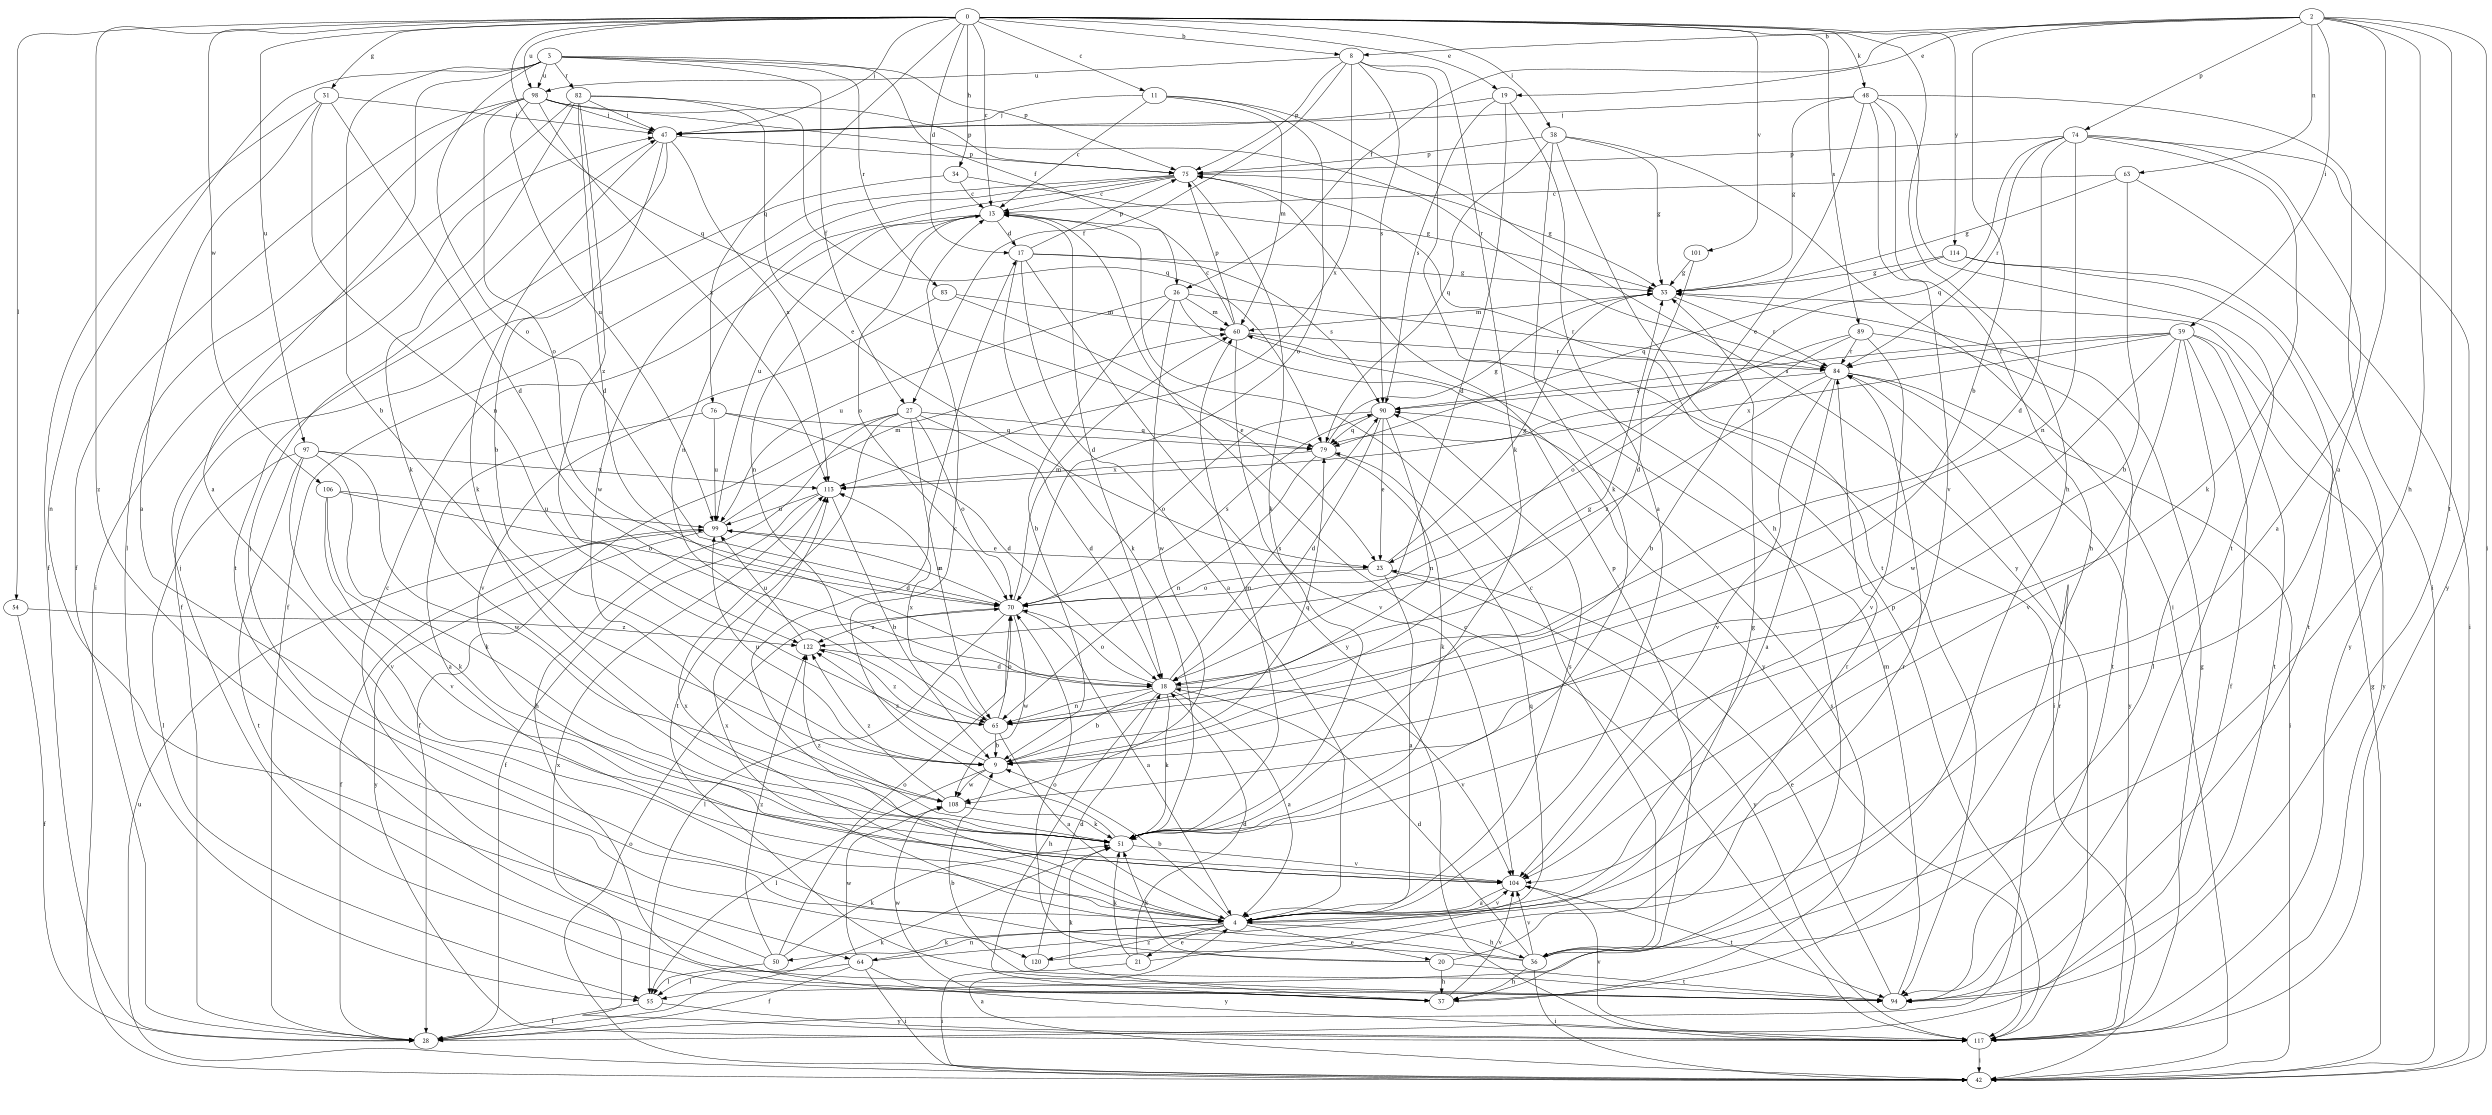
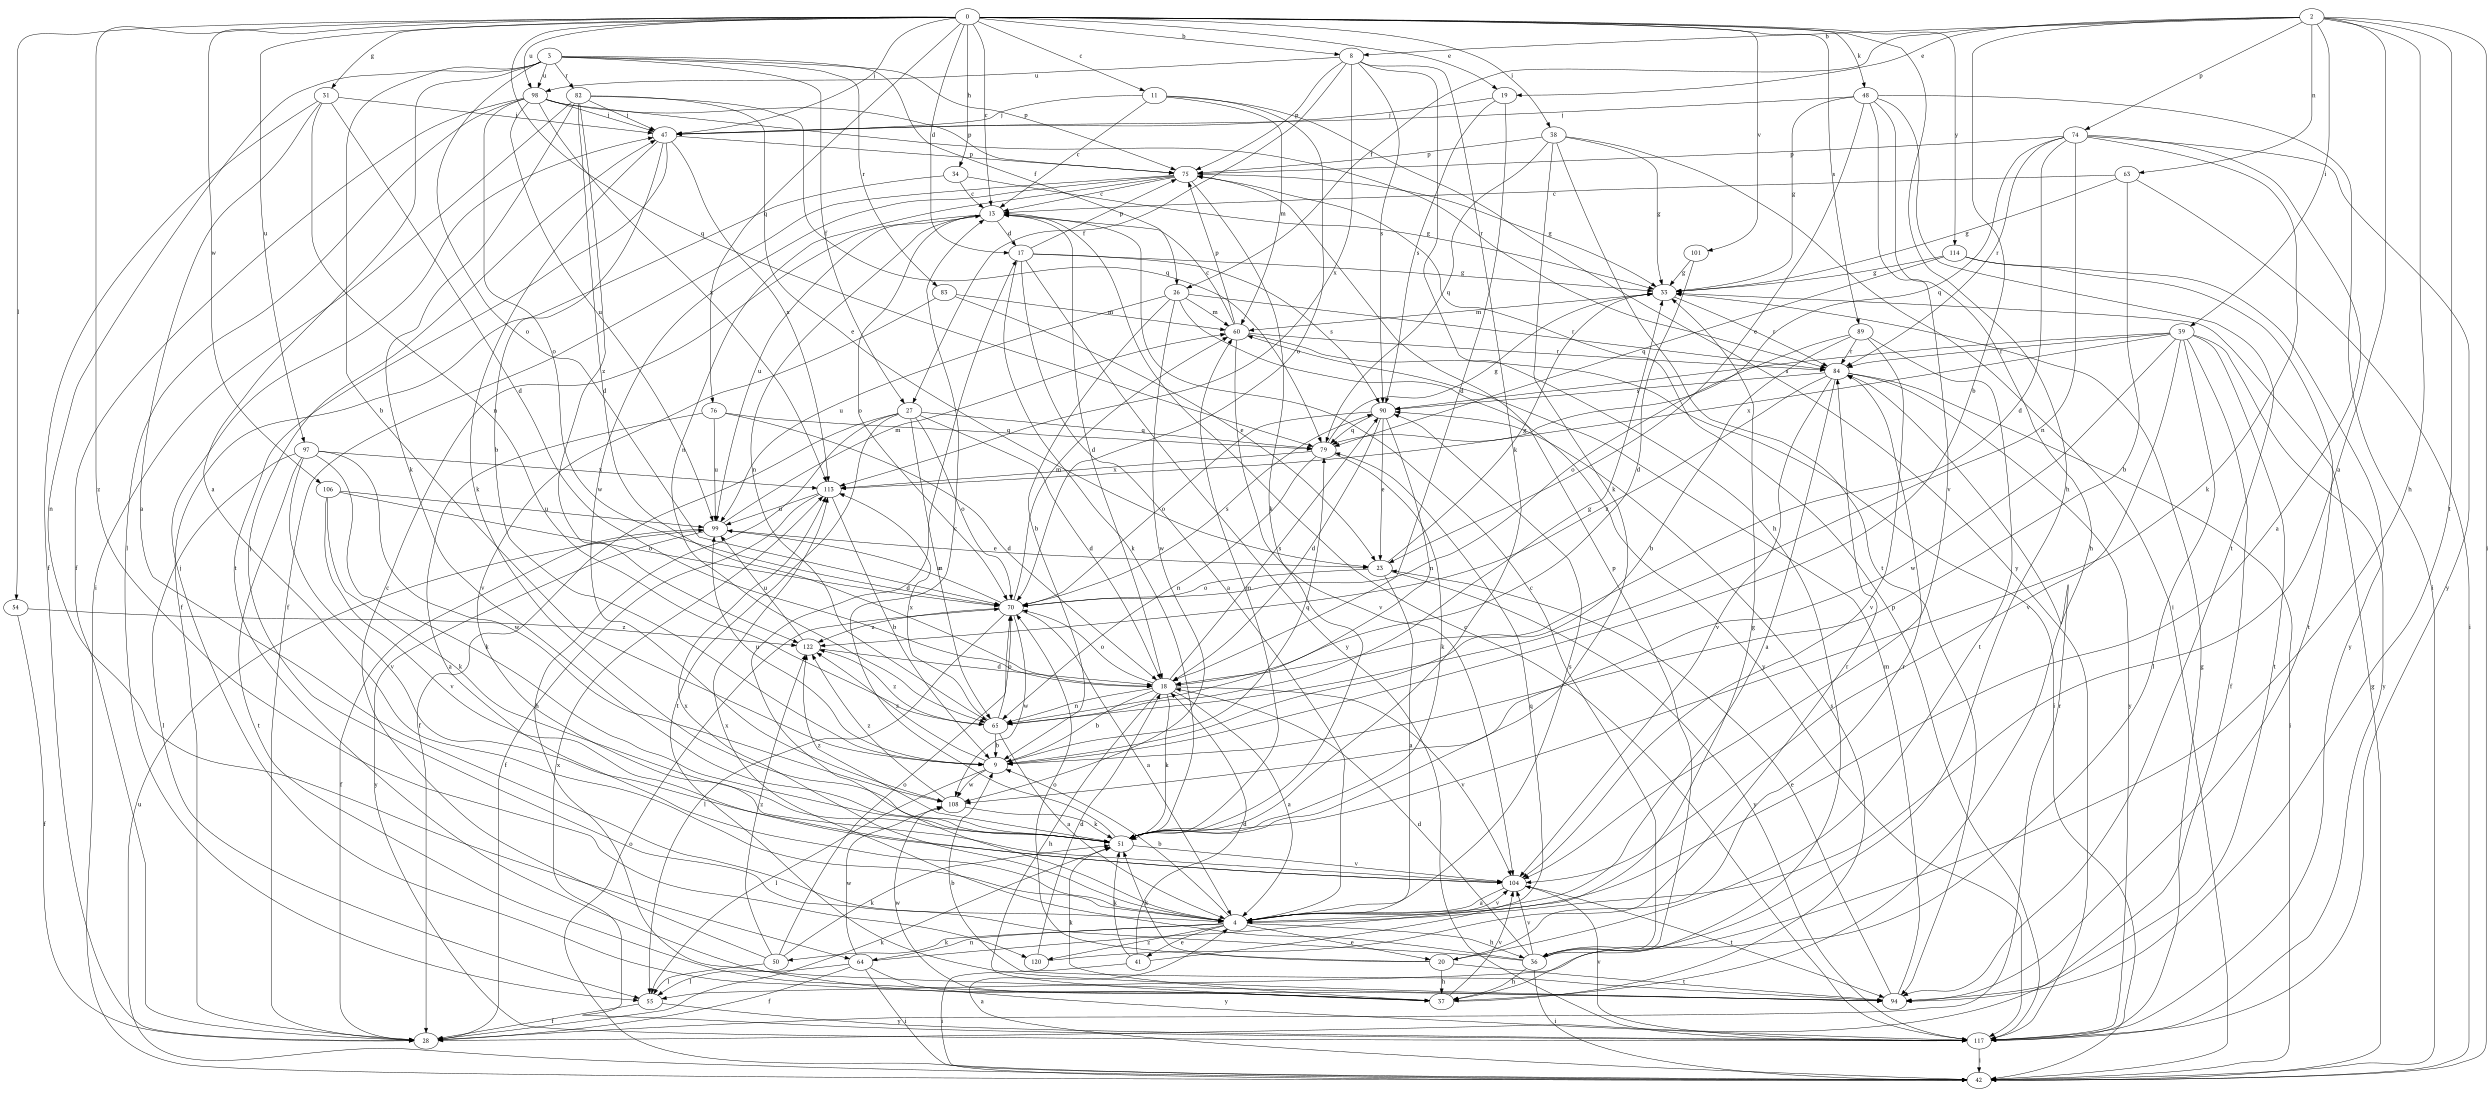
(1658, 589) -> none
(2118, 624) -> (1911, 741)
(1138, 962) -> (1138, 962)
